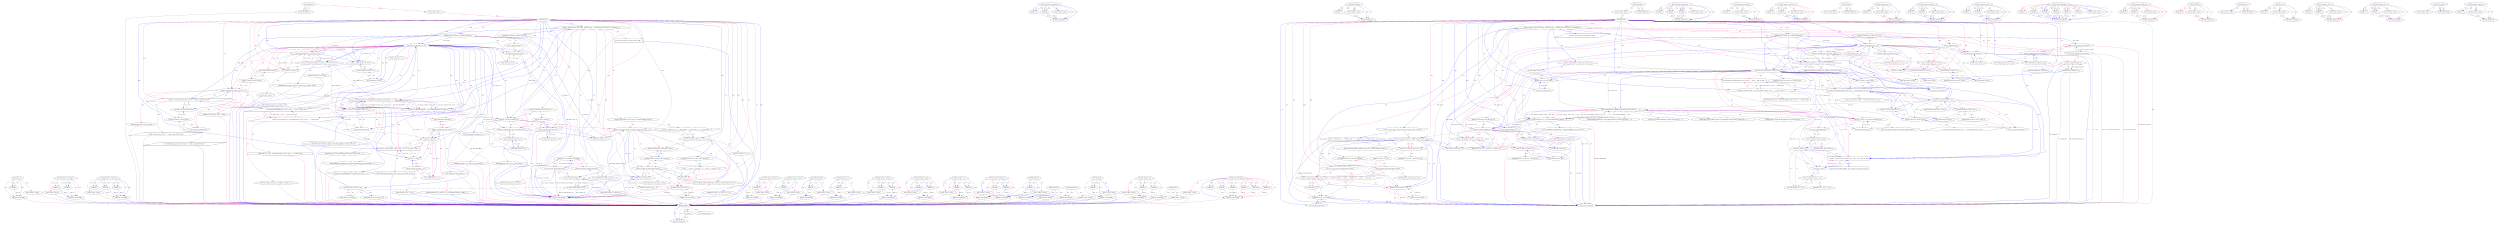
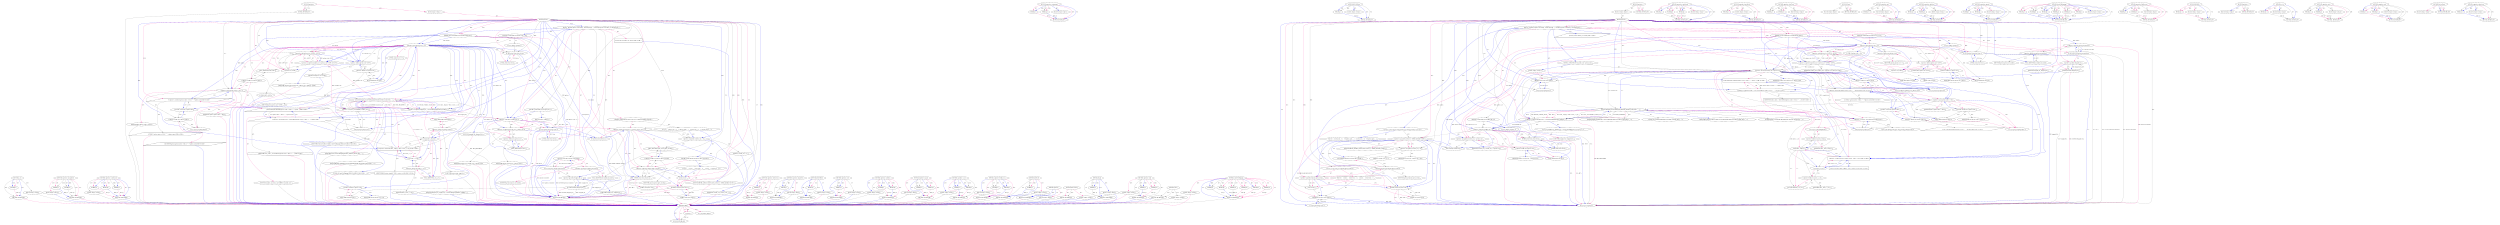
none -> (1907, 90)
